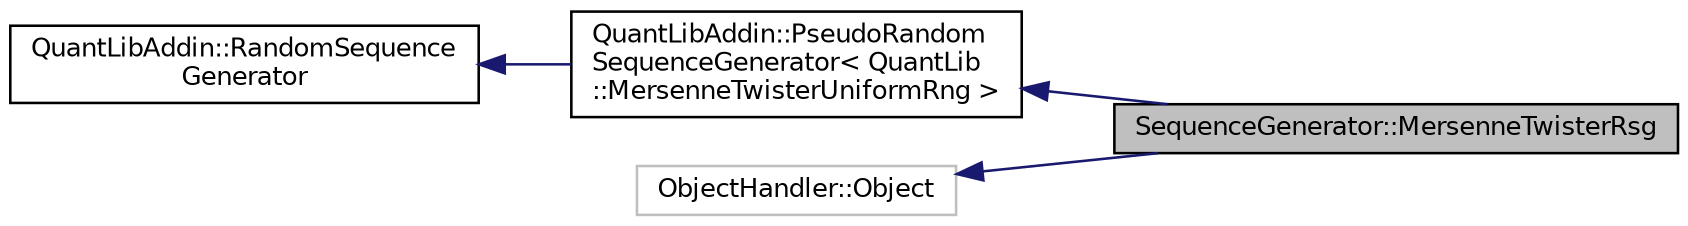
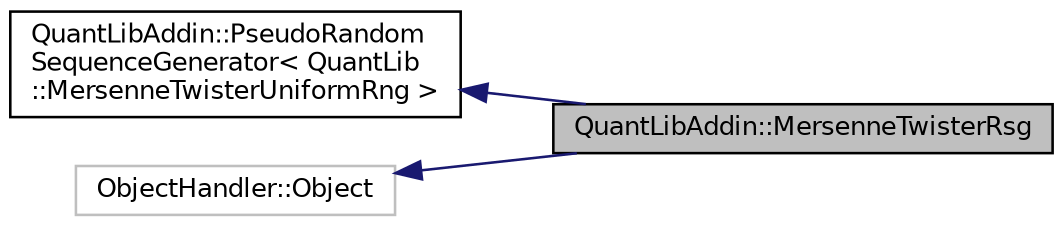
(244, 64) -> none
(1396, 129) -> (803, 129)
